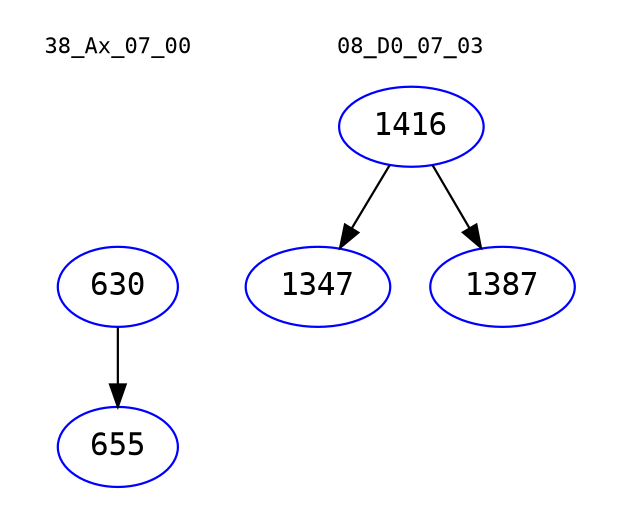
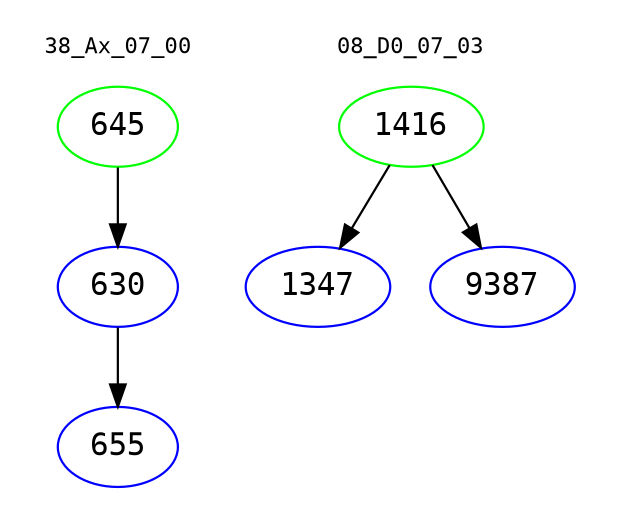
none -> (118, 127)
(411, 127) -> (411, 127)
(503, 287) -> (503, 287)
